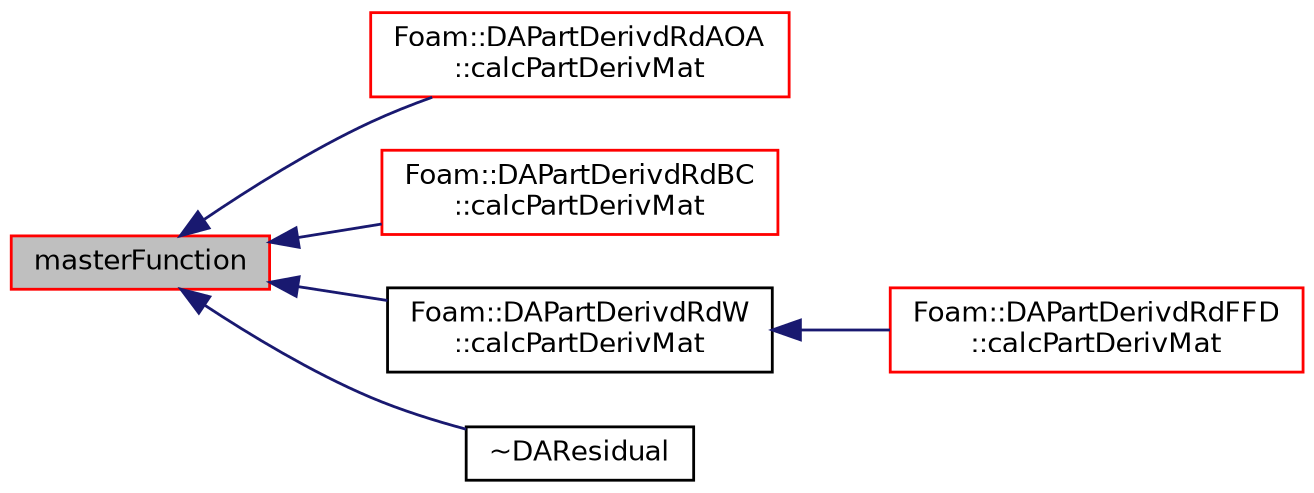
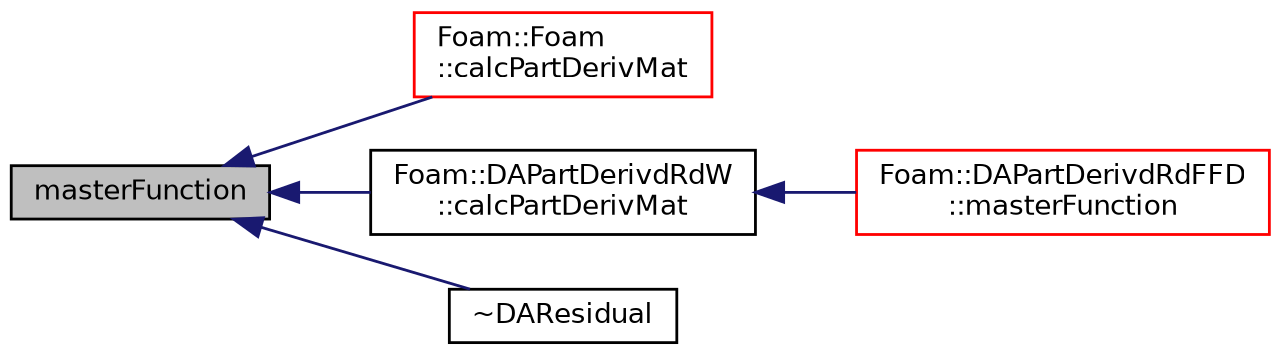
(580, 55) -> (563, 55)
(580, 192) -> none
(140, 263) -> (140, 192)
(1097, 330) -> (1063, 192)
